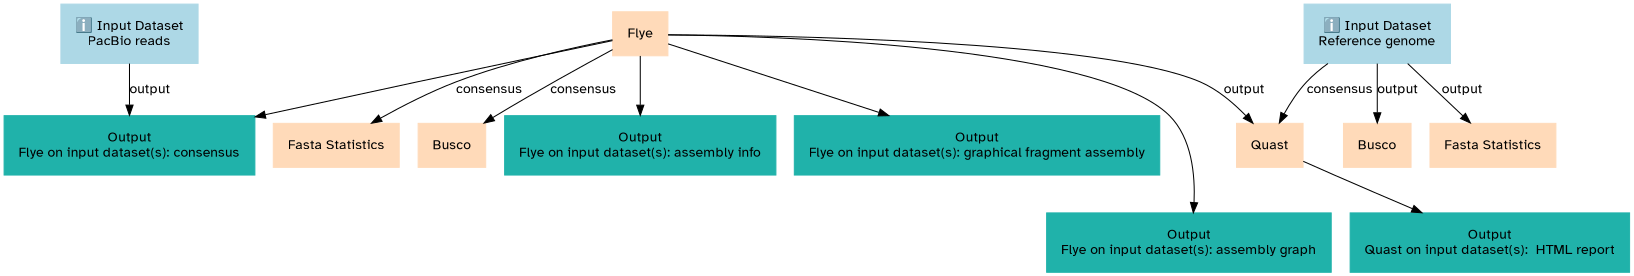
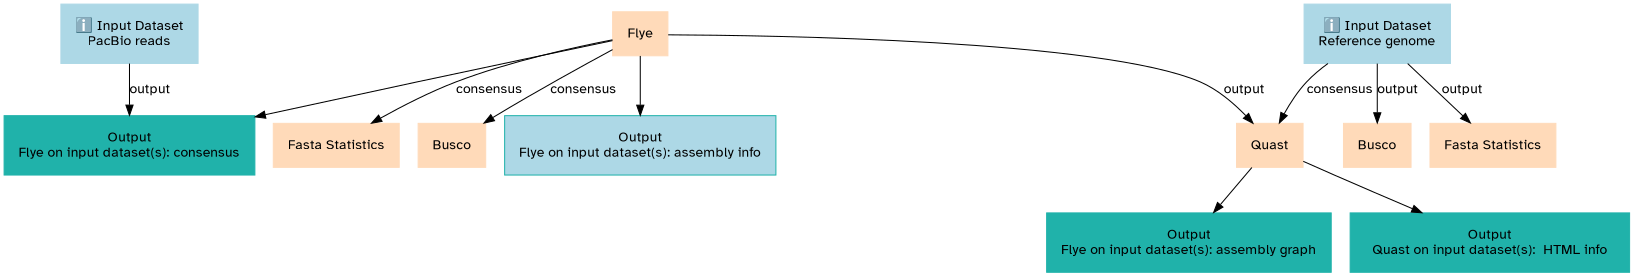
(971, 54) -> (1236, 186)
(640, 145) -> (640, 145)
(977, 145) -> none
(1490, 243) -> (1490, 243)
